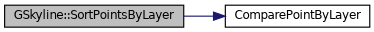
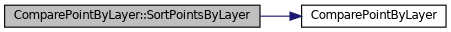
(94, 16) -> (132, 16)
